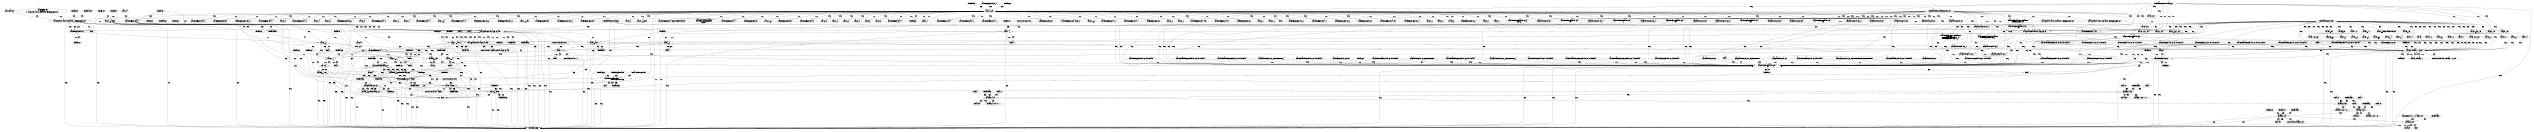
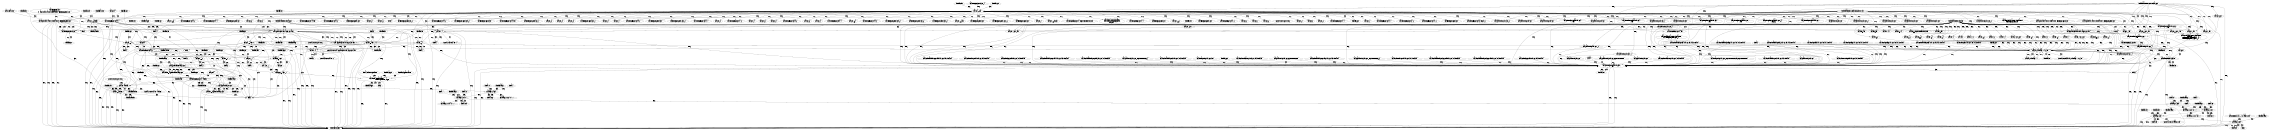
(2163, 4) -> (2148, 4)
none -> (451, 43)
